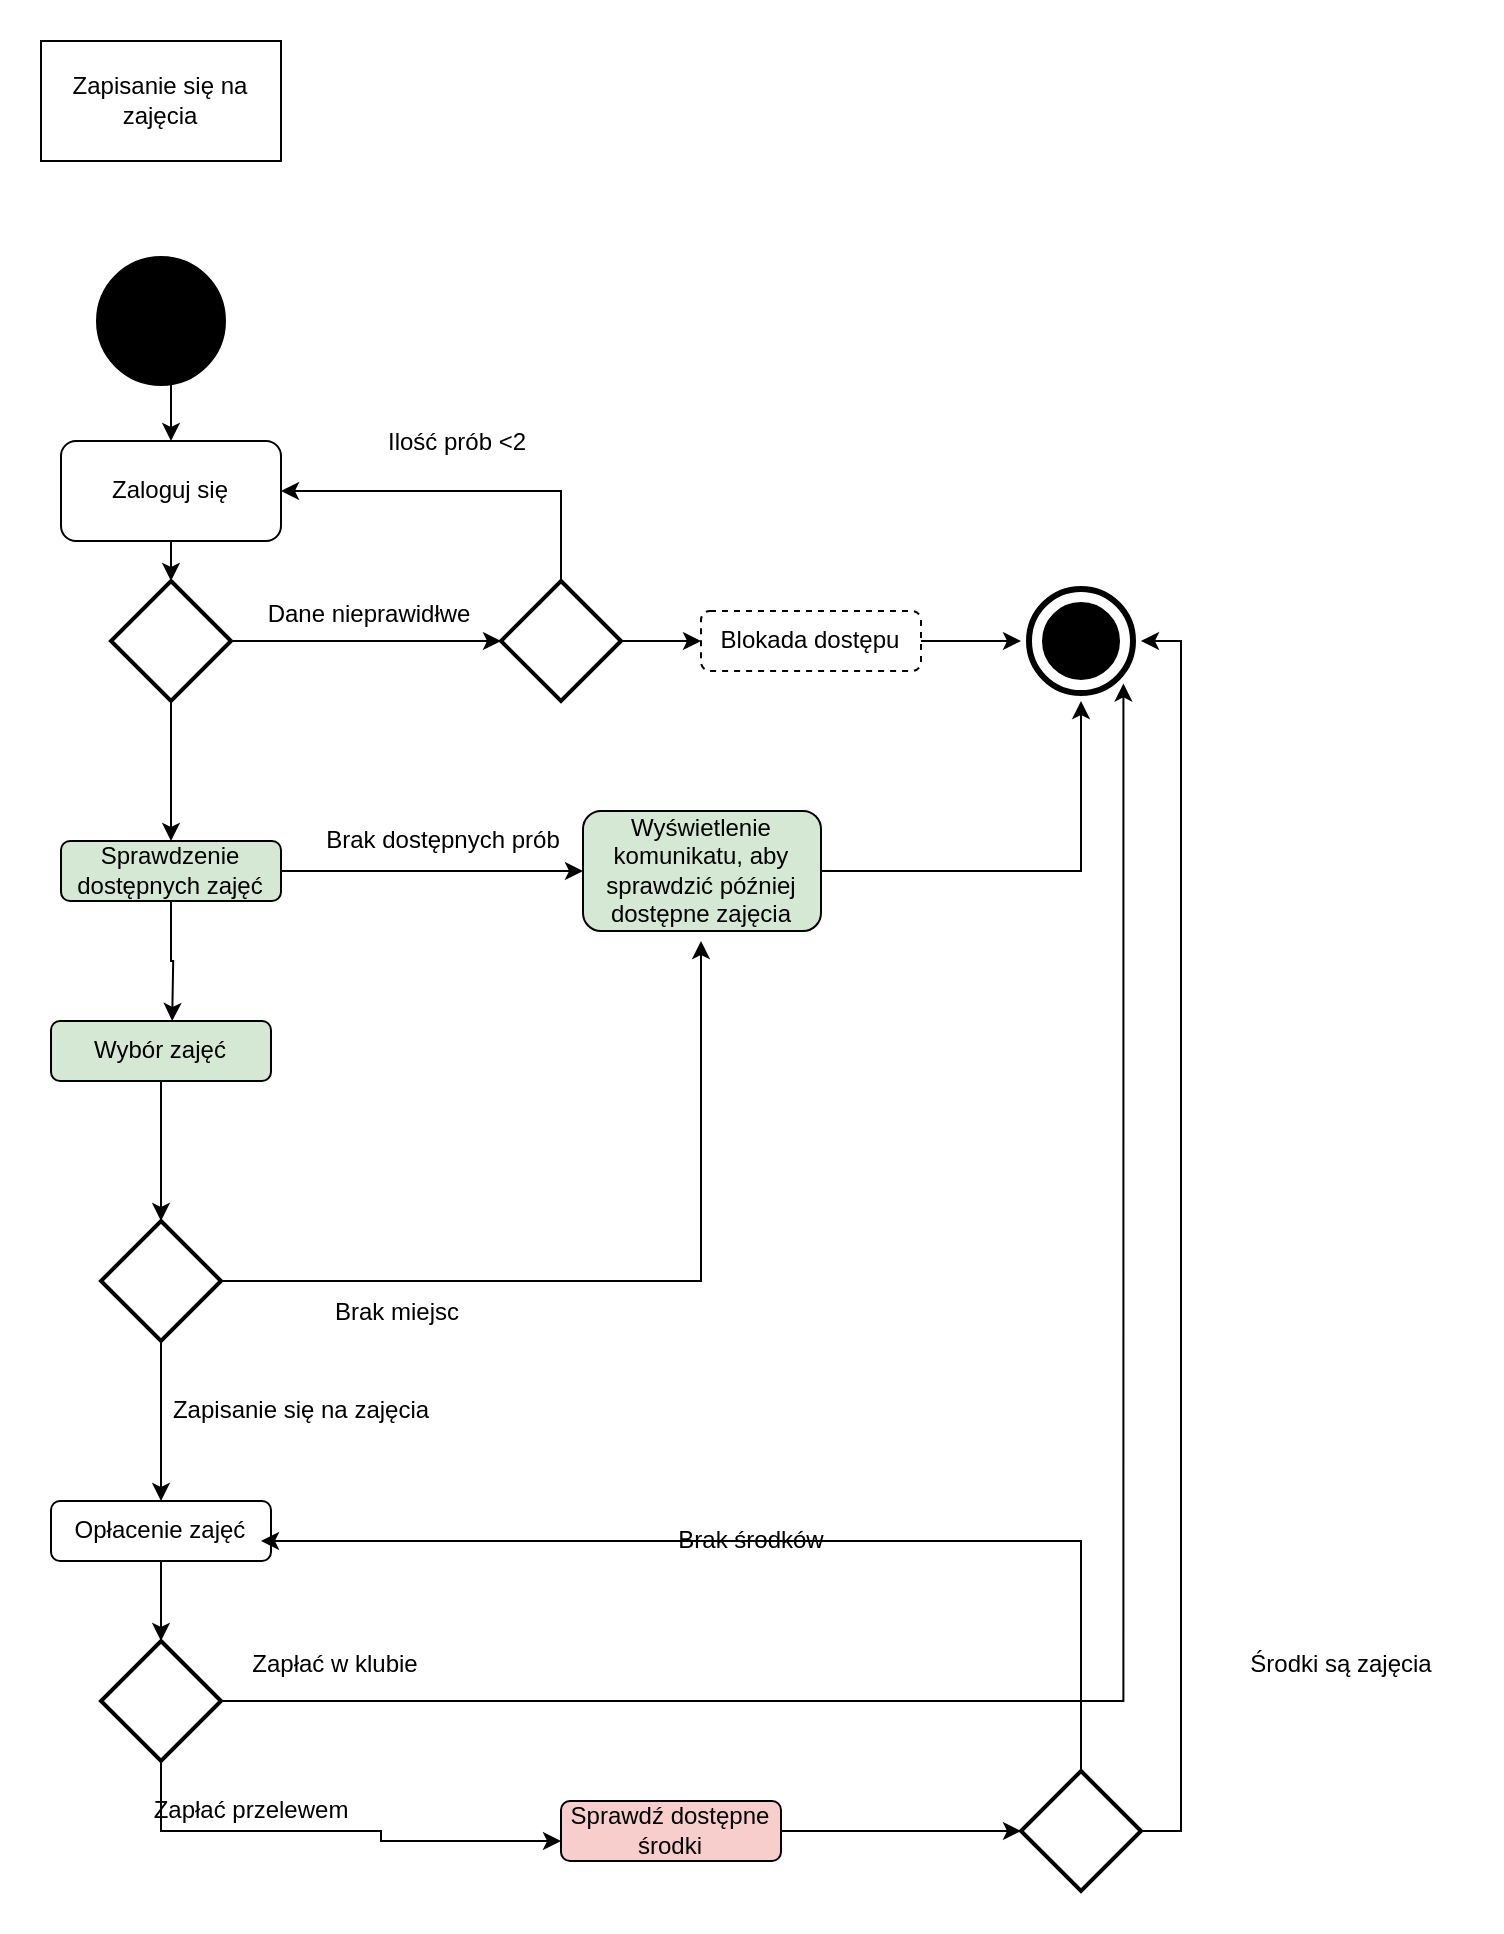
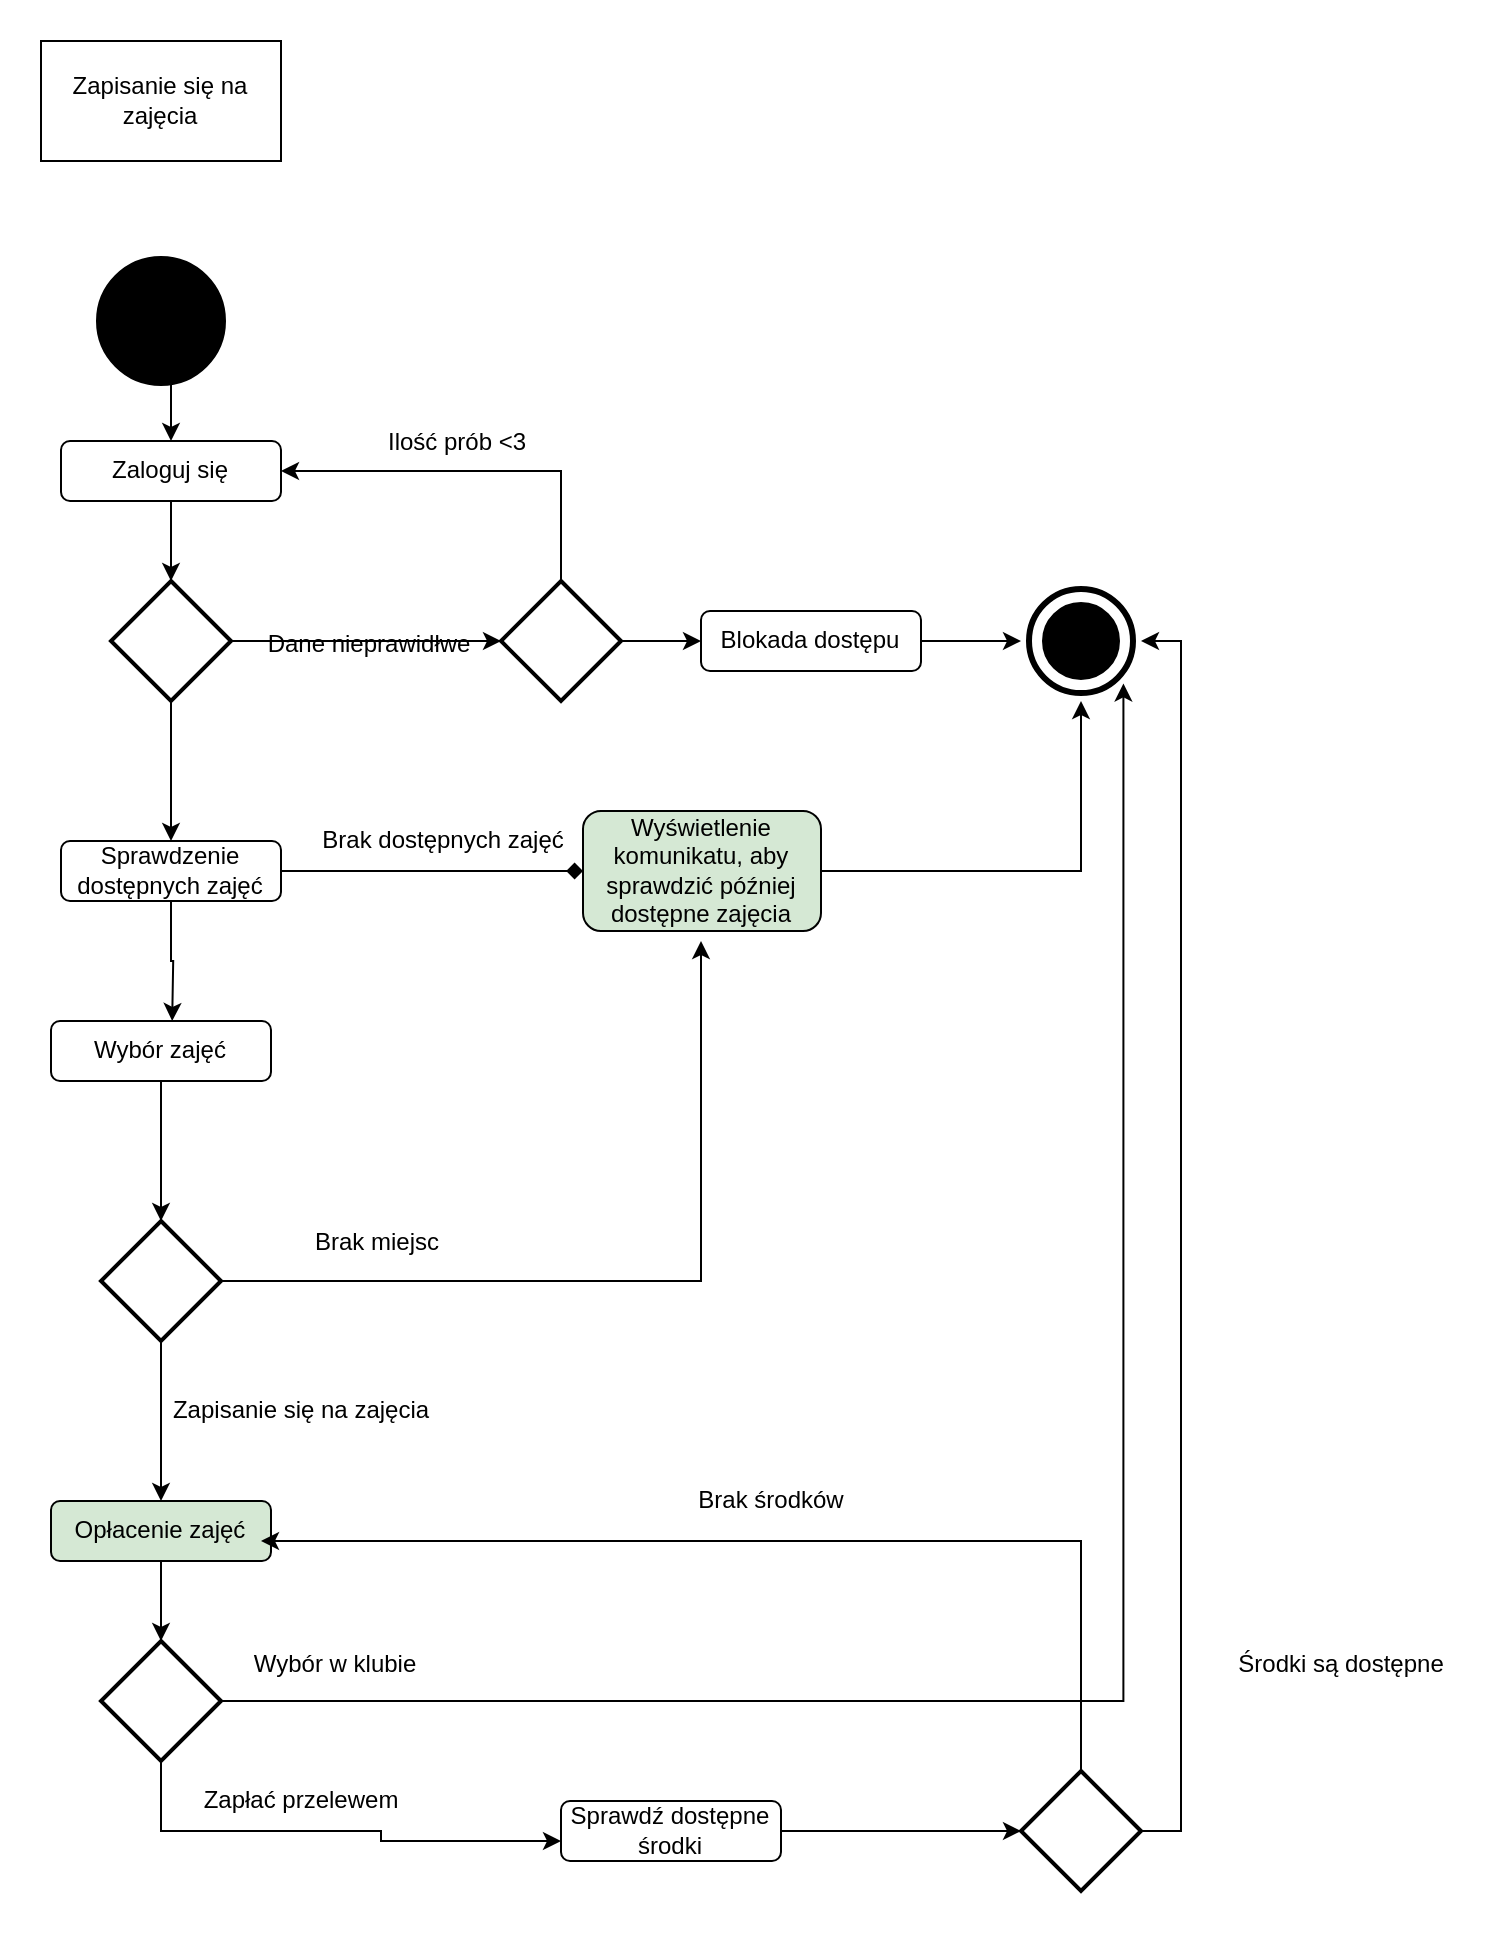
(458, 443) -> (458, 443)
(171, 491) -> (171, 471)
(369, 615) -> (369, 645)
(811, 641) -> (811, 641)
(444, 841) -> (444, 841)
(171, 871) -> (171, 871)
(567, 871) -> (566, 871)
(161, 1051) -> (161, 1051)
(397, 1313) -> (377, 1243)
(161, 1531) -> (161, 1531)
(751, 1541) -> (771, 1501)
(336, 1665) -> (336, 1665)
(1342, 1665) -> (1342, 1665)
(251, 1811) -> (301, 1801)
(671, 1831) -> (671, 1831)
